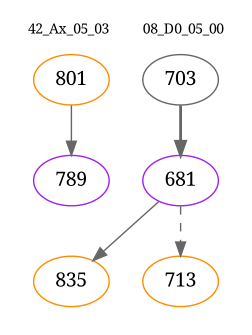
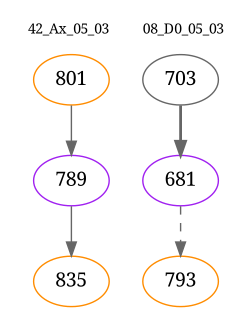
(183, 30) -> (183, 30)
(141, 218) -> (71, 224)
(181, 281) -> (181, 281)
